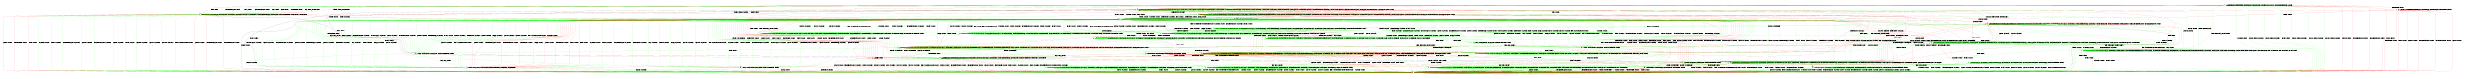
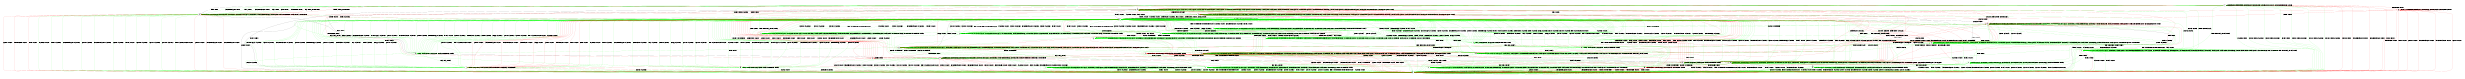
(1176, 41) -> (1438, 55)
(1915, 41) -> (1915, 41)
